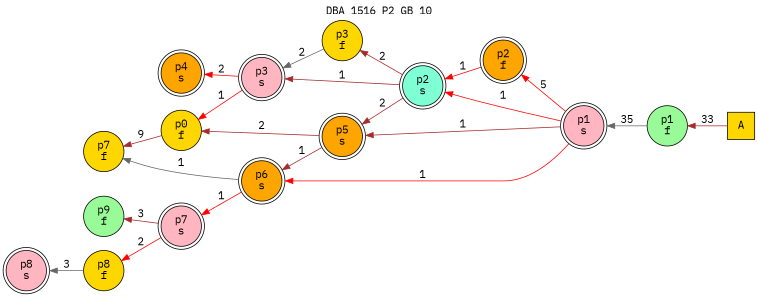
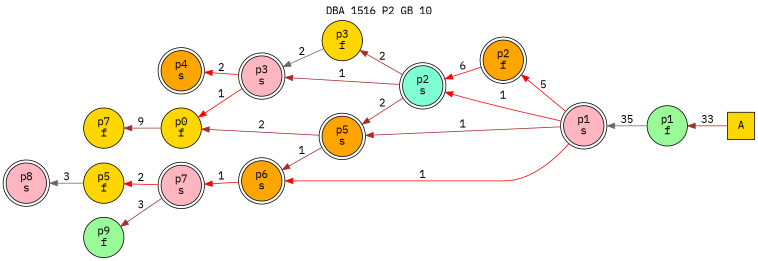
(463, 67) -> (463, 67)
(184, 174) -> none
(104, 271) -> (104, 183)
